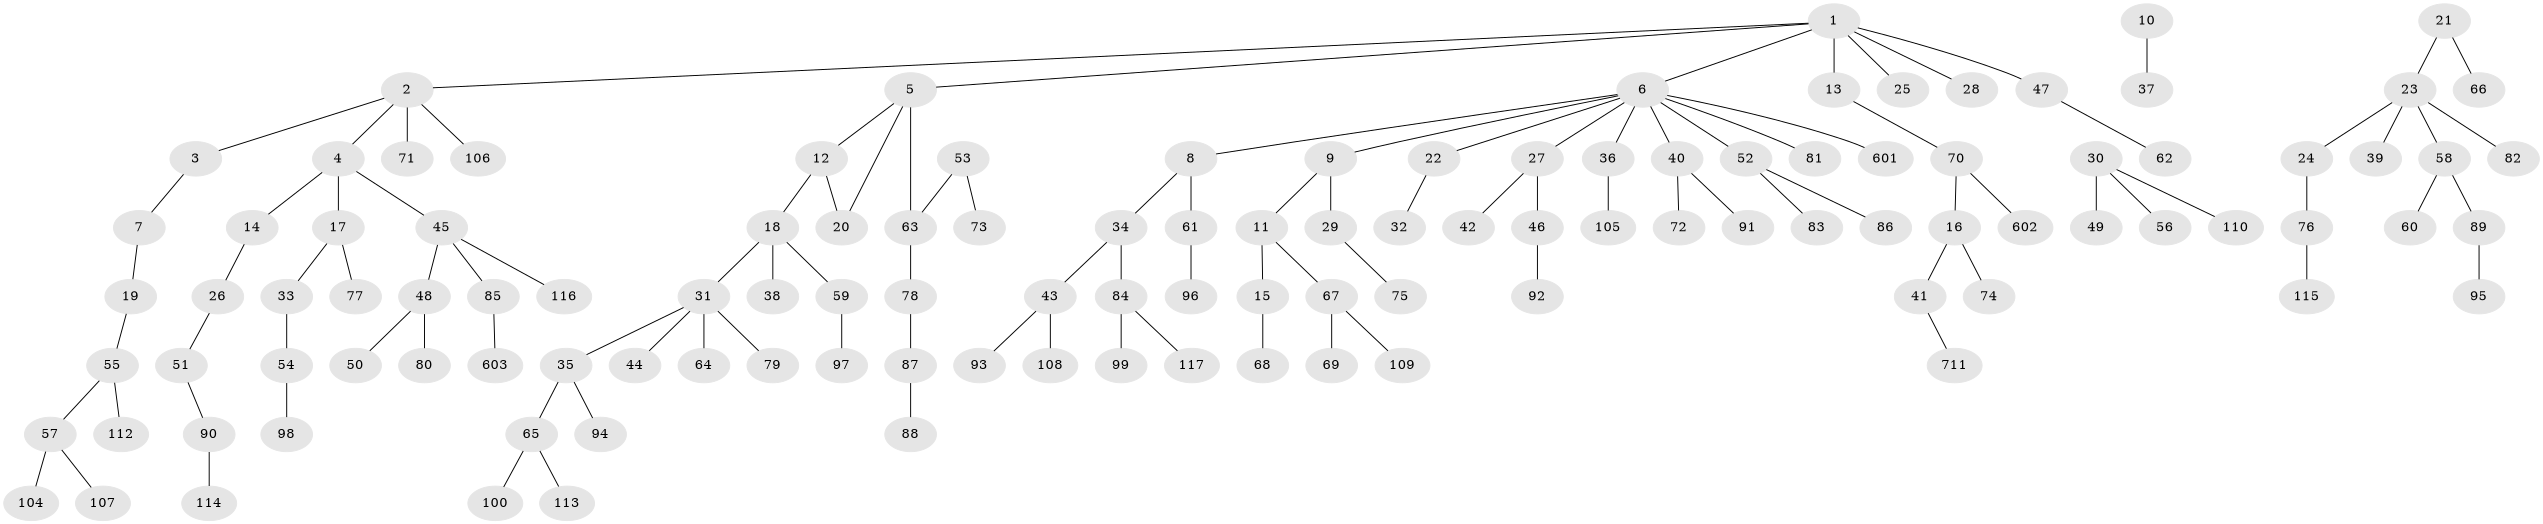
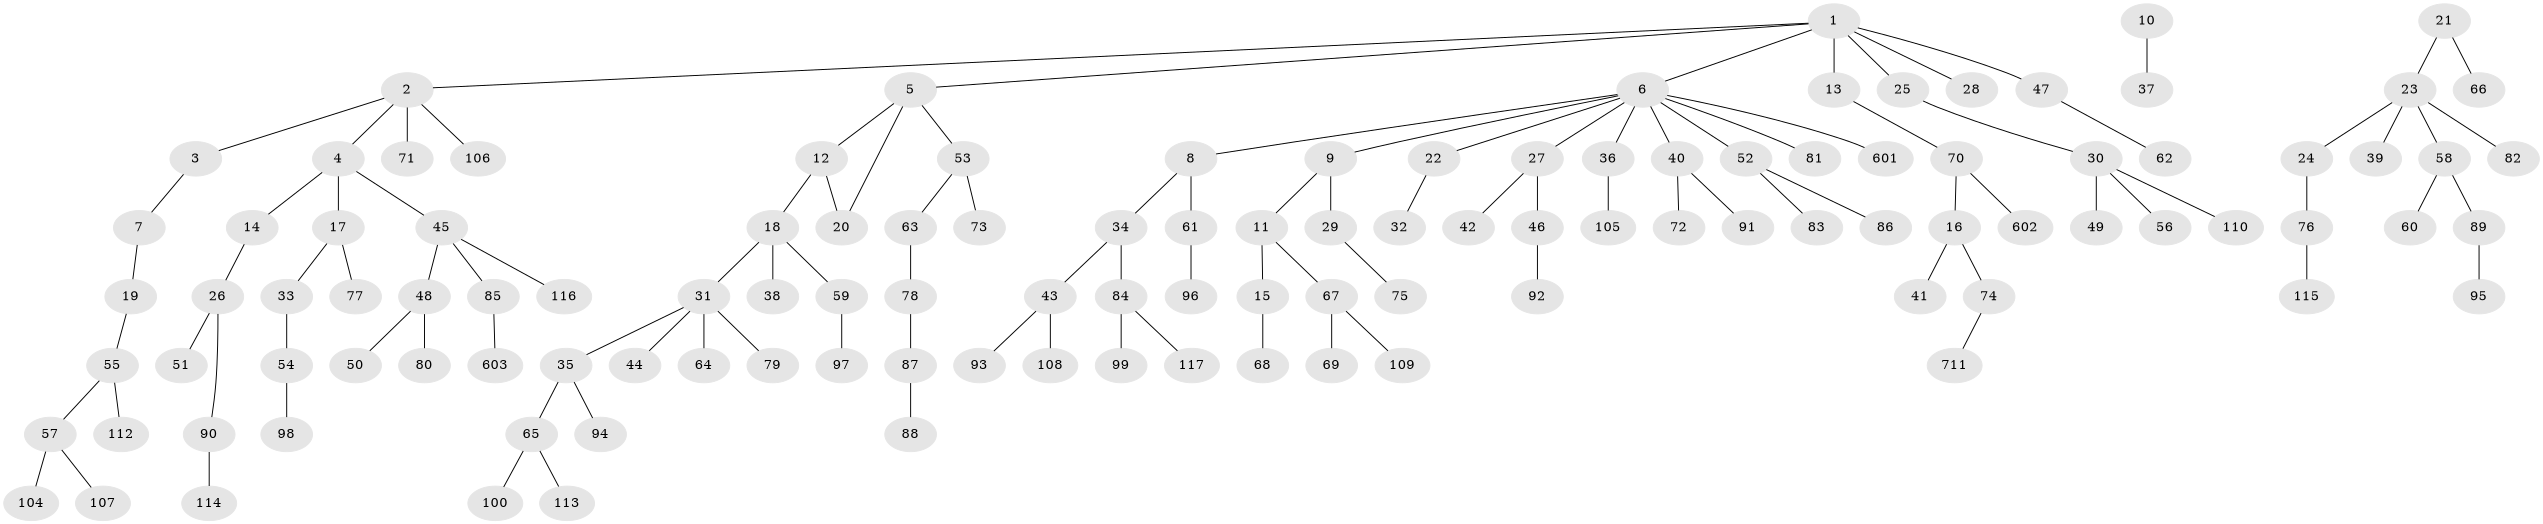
none -> (1997, 128)
(911, 159) -> (937, 124)
(1937, 331) -> (1972, 331)
(195, 400) -> (217, 366)
